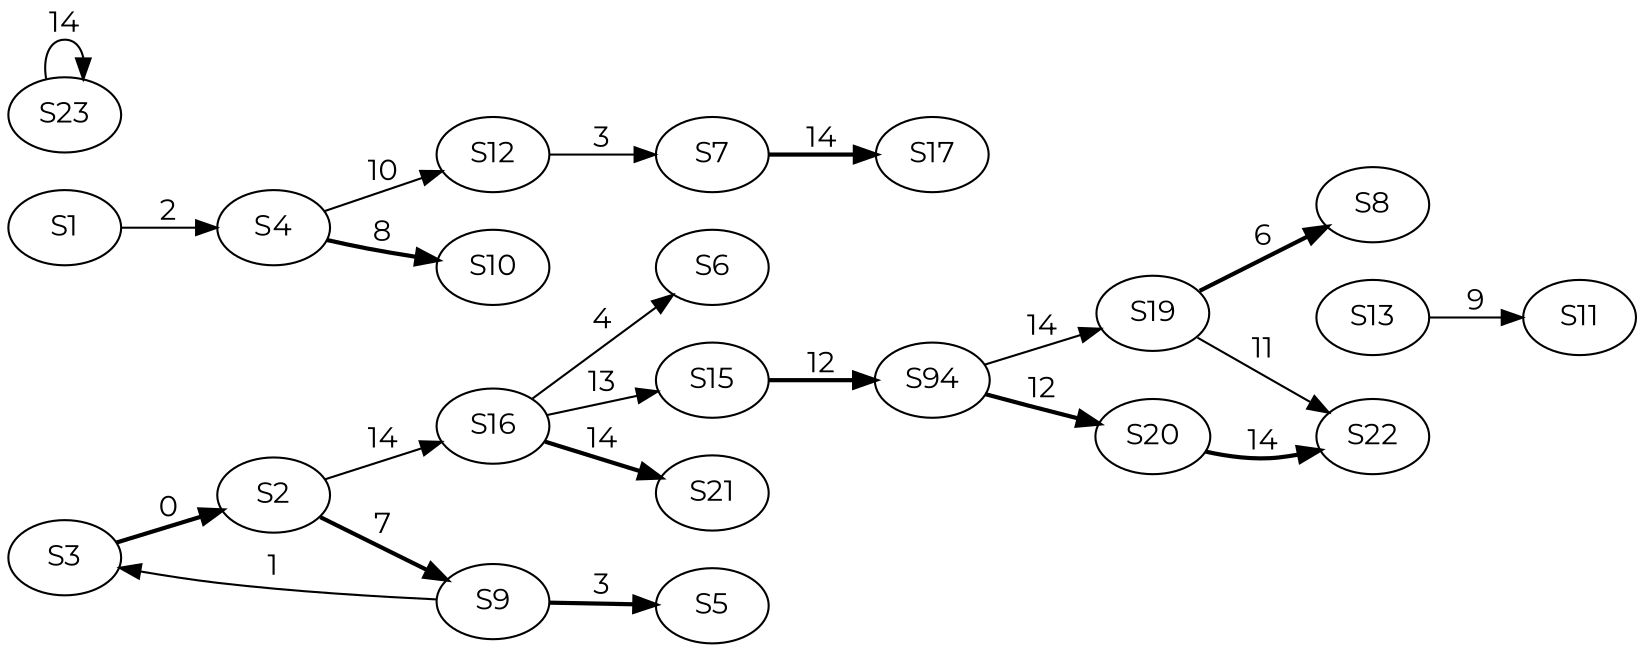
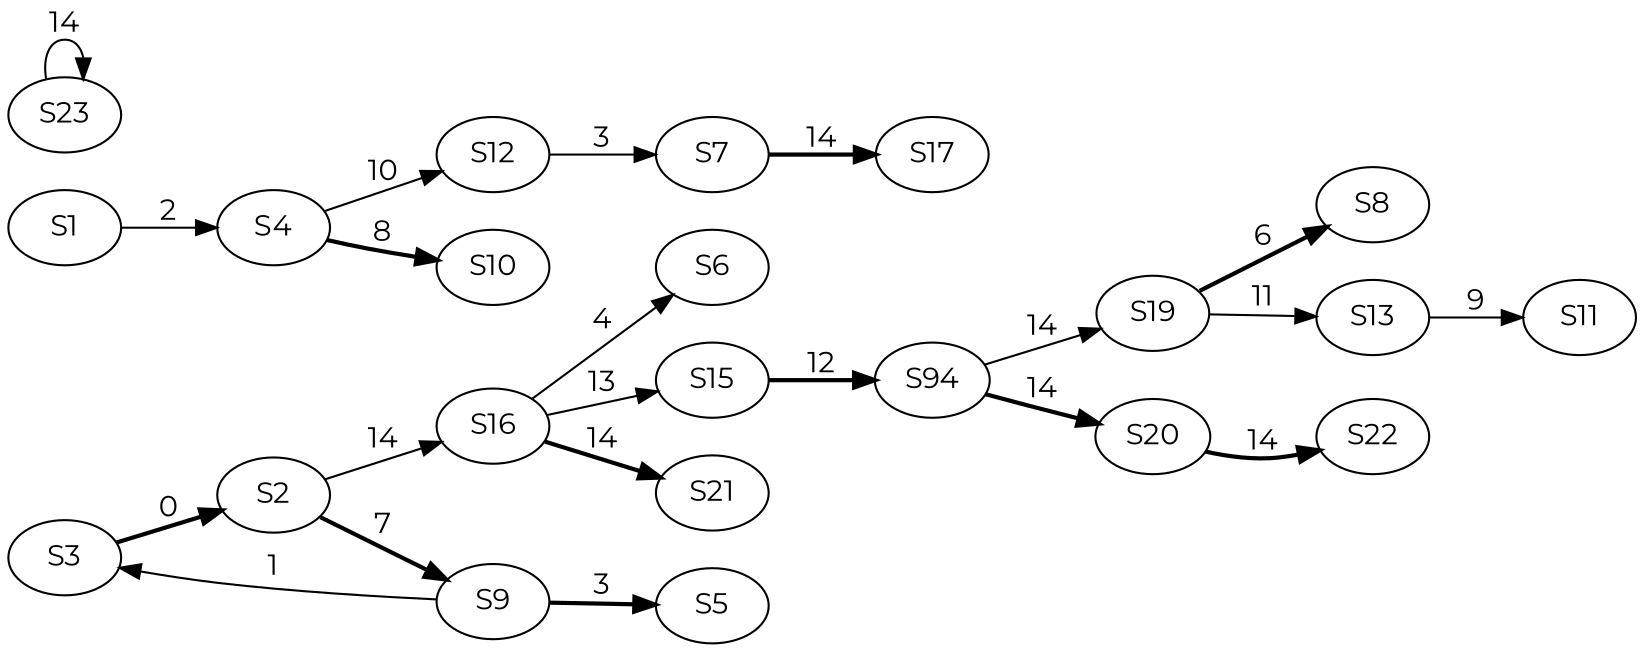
(1254, 370) -> (1252, 315)
(1043, 390) -> (1043, 390)
